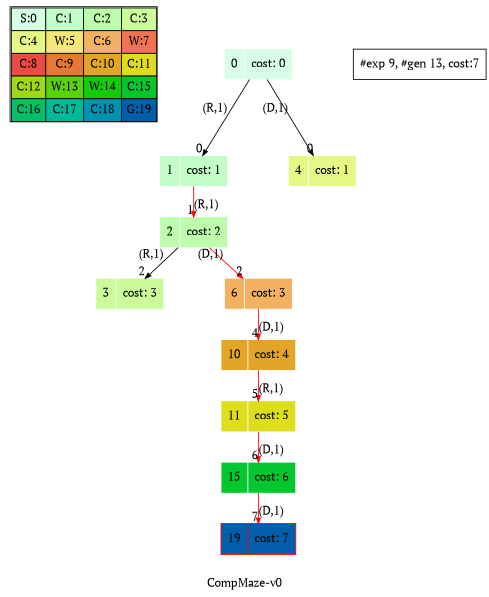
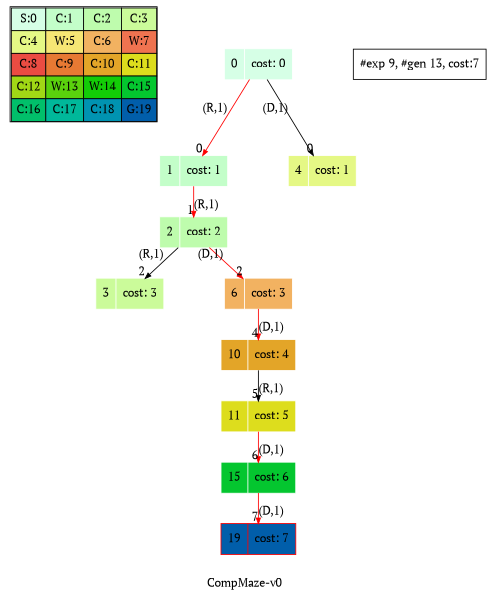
(228, 115) -> (228, 115)
(258, 383) -> (258, 383)
